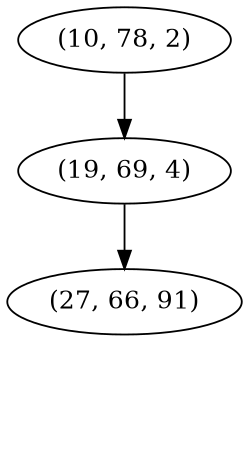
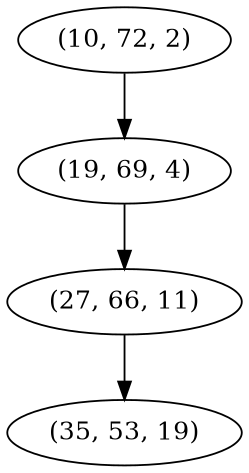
(125, 40) -> (125, 40)
(125, 302) -> (125, 302)
none -> (125, 433)
